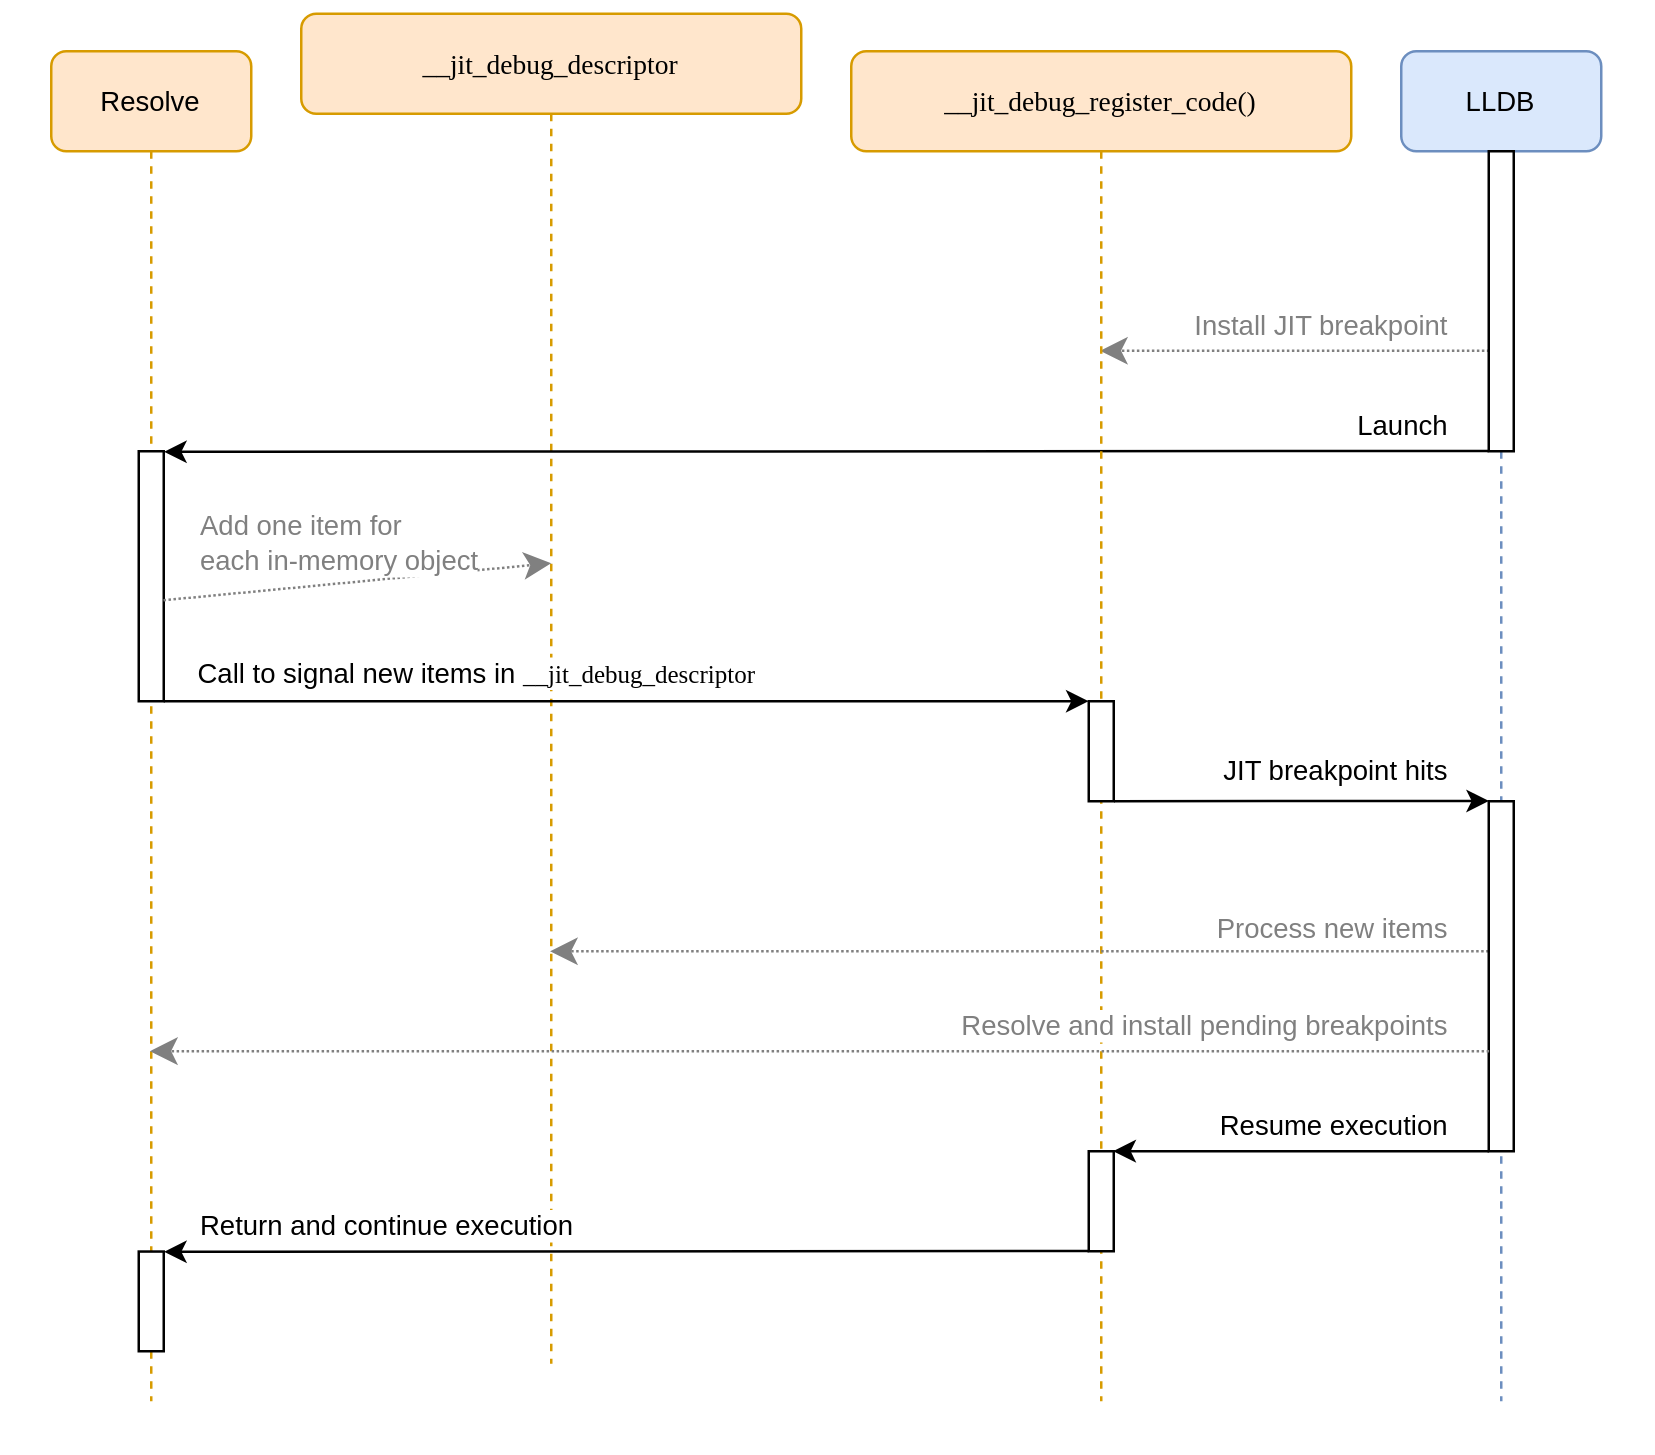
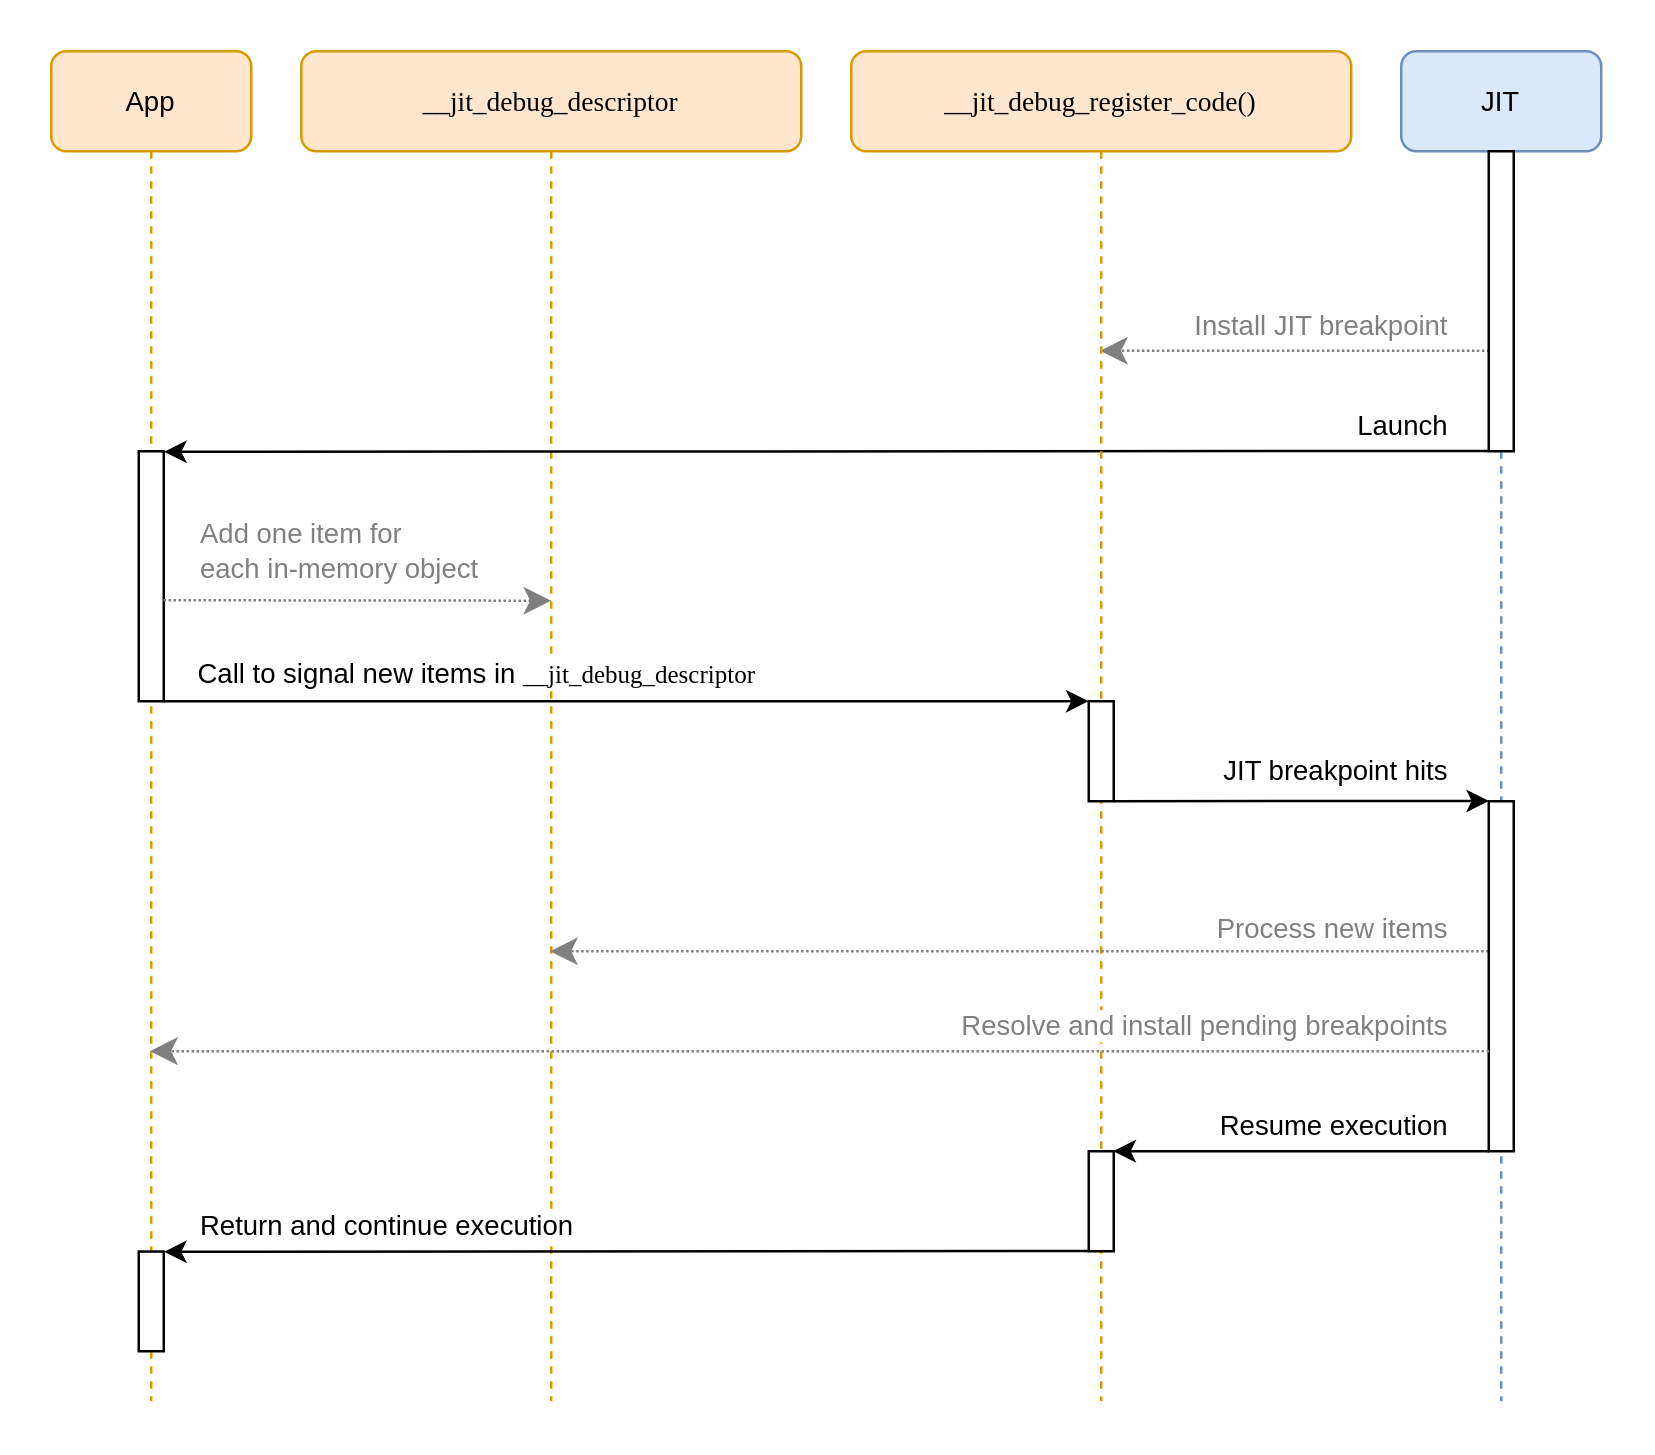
(150, 102) -> (150, 102)
(1500, 102) -> (1500, 102)
(551, 689) -> (551, 726)
